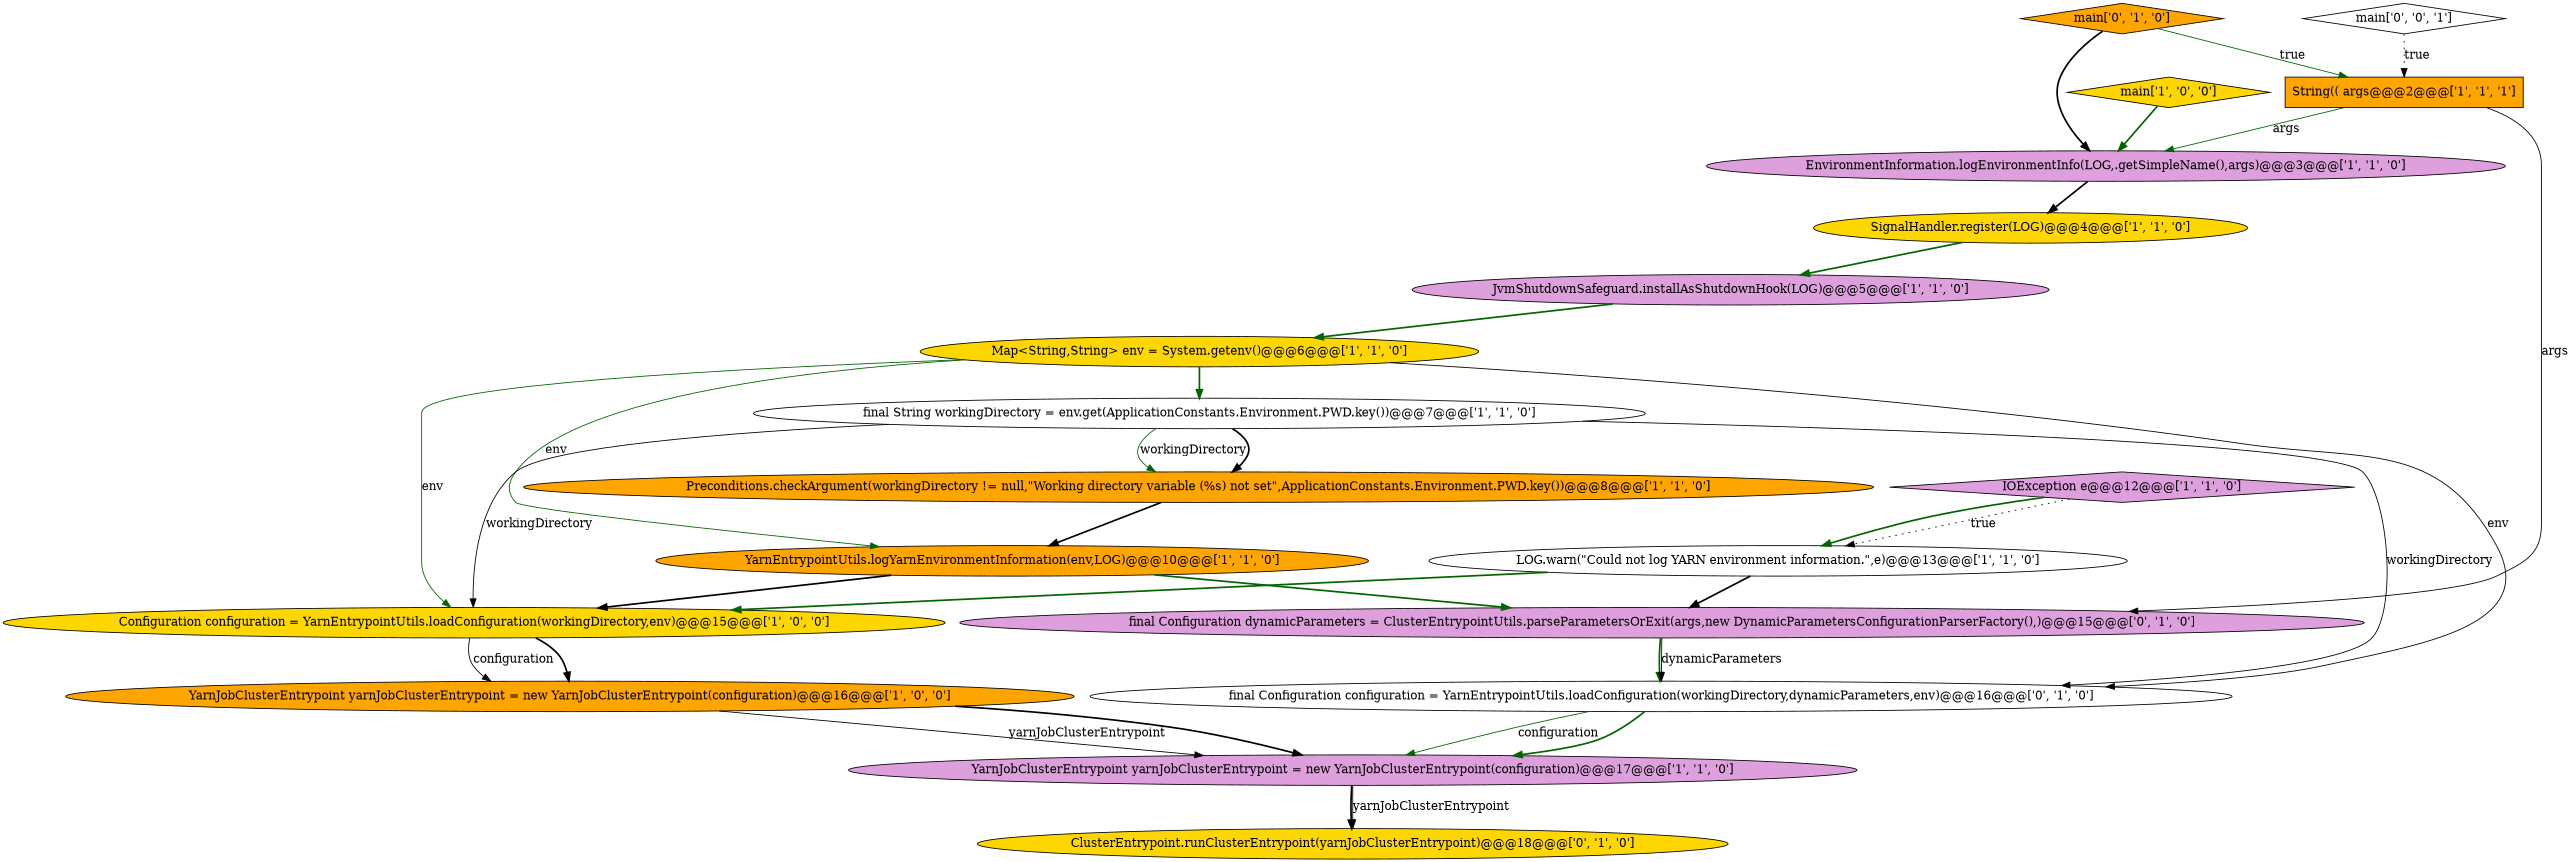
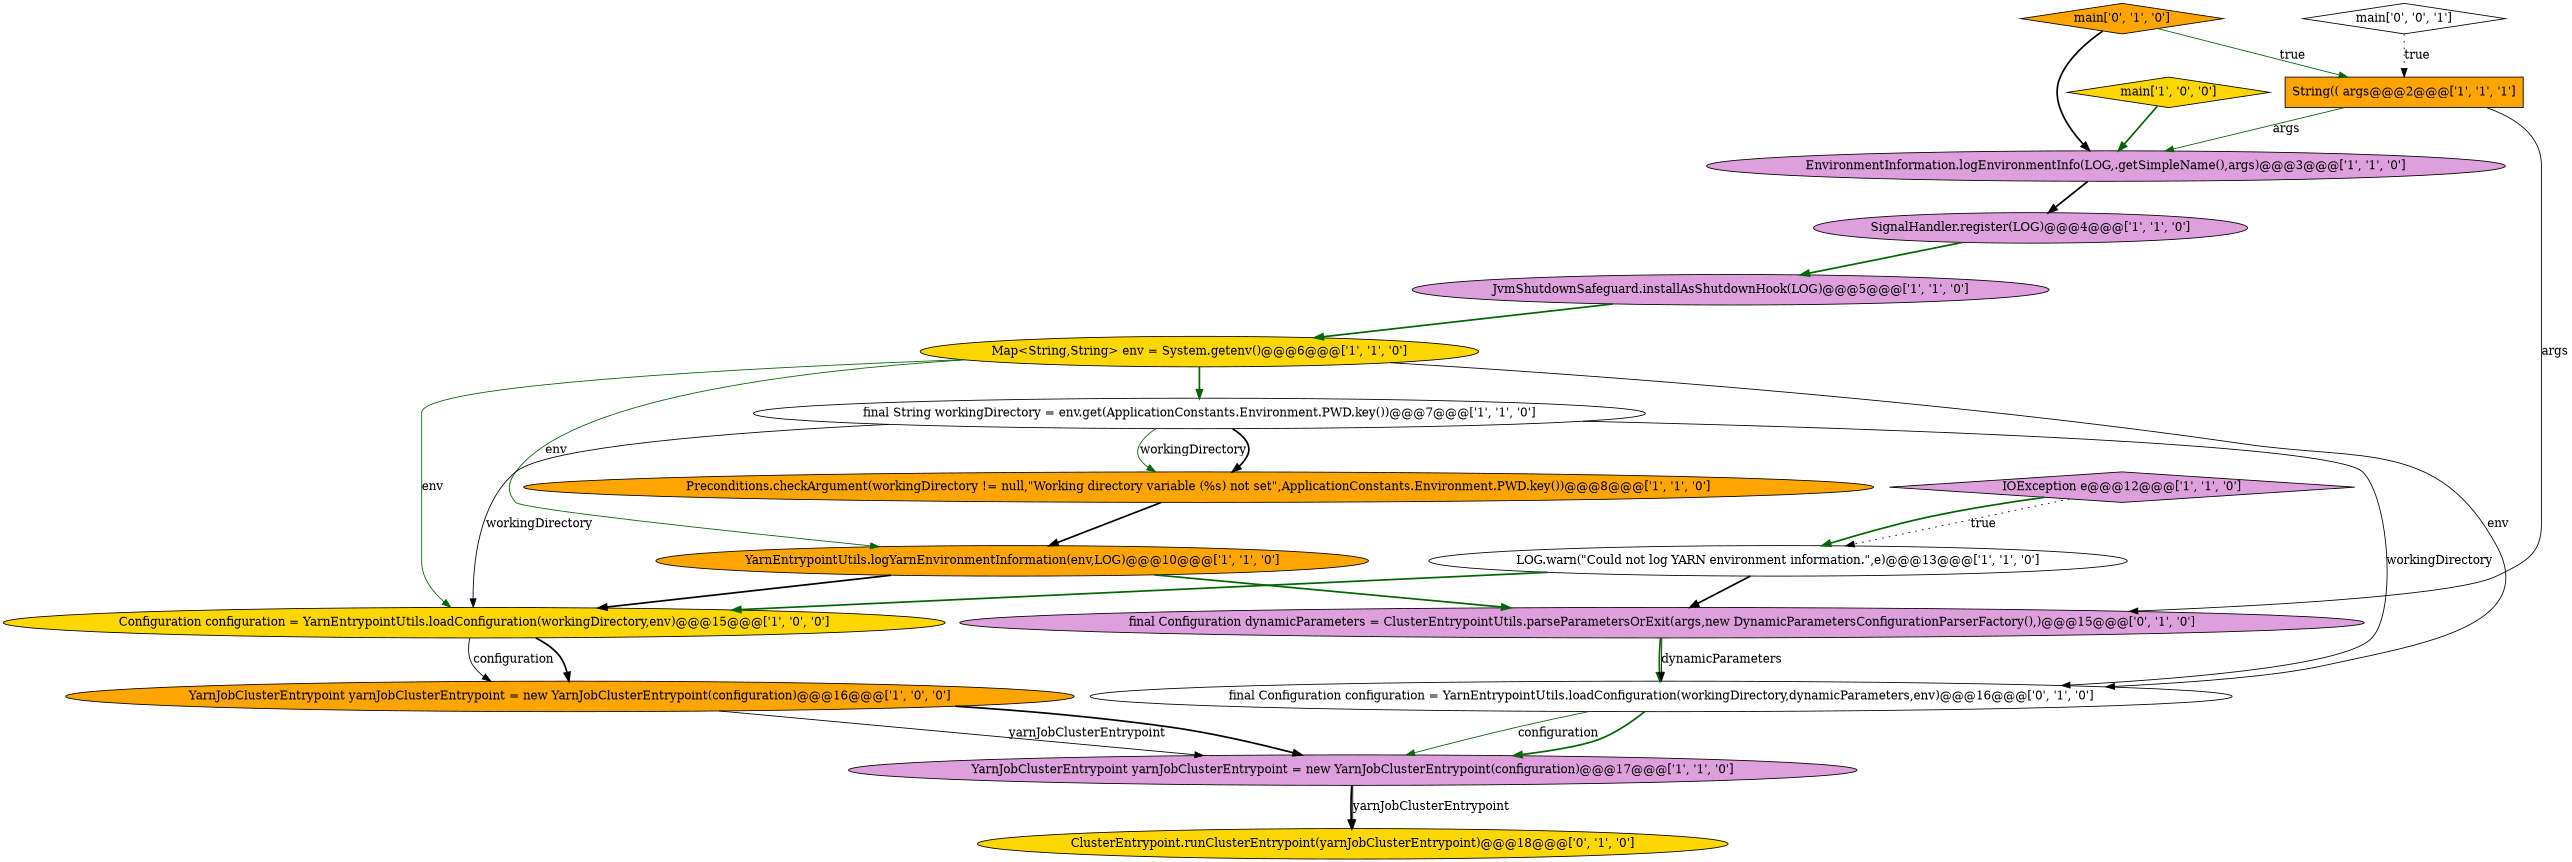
(2031, 228) -> (2031, 228)
